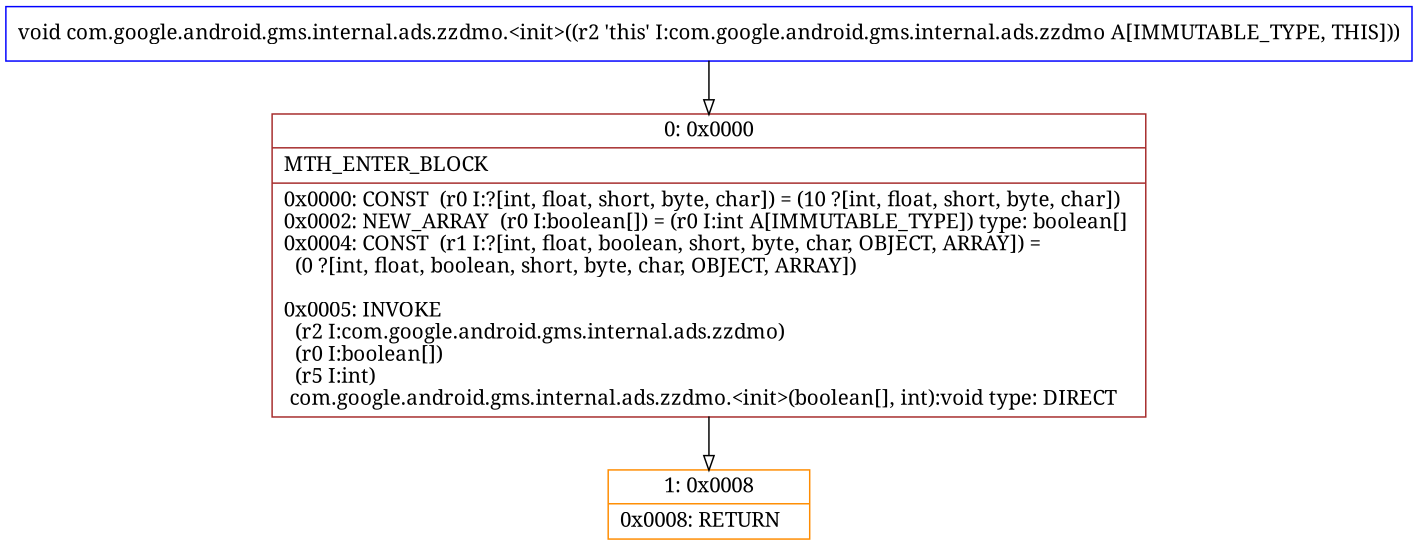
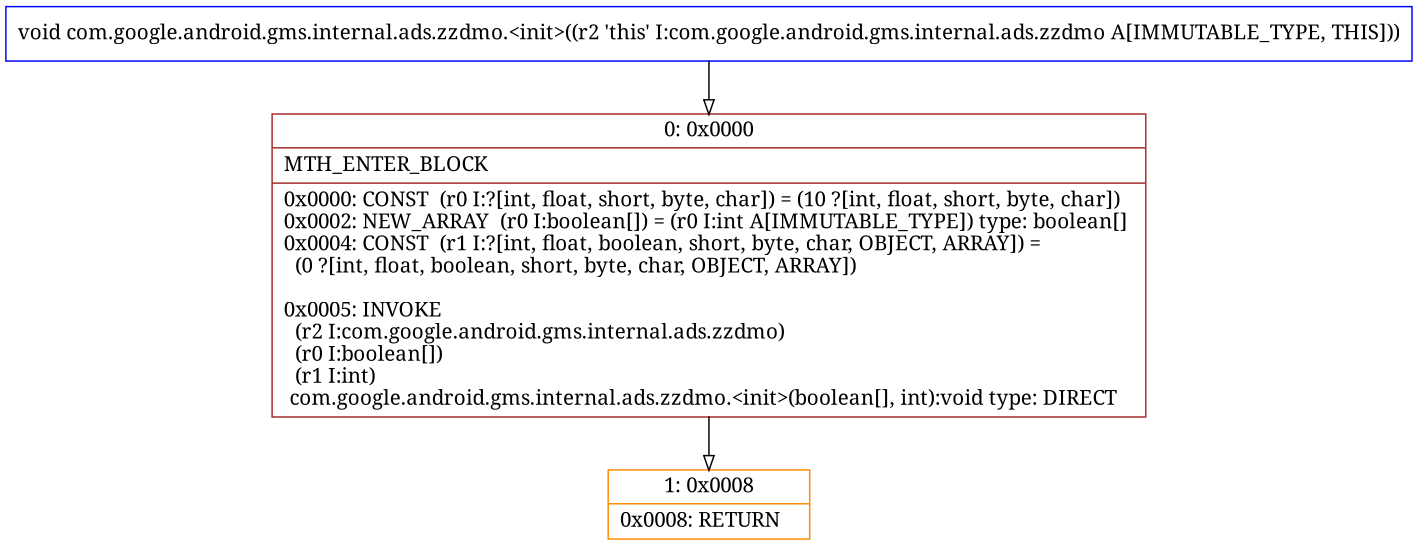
(330, 377) -> (330, 377)
